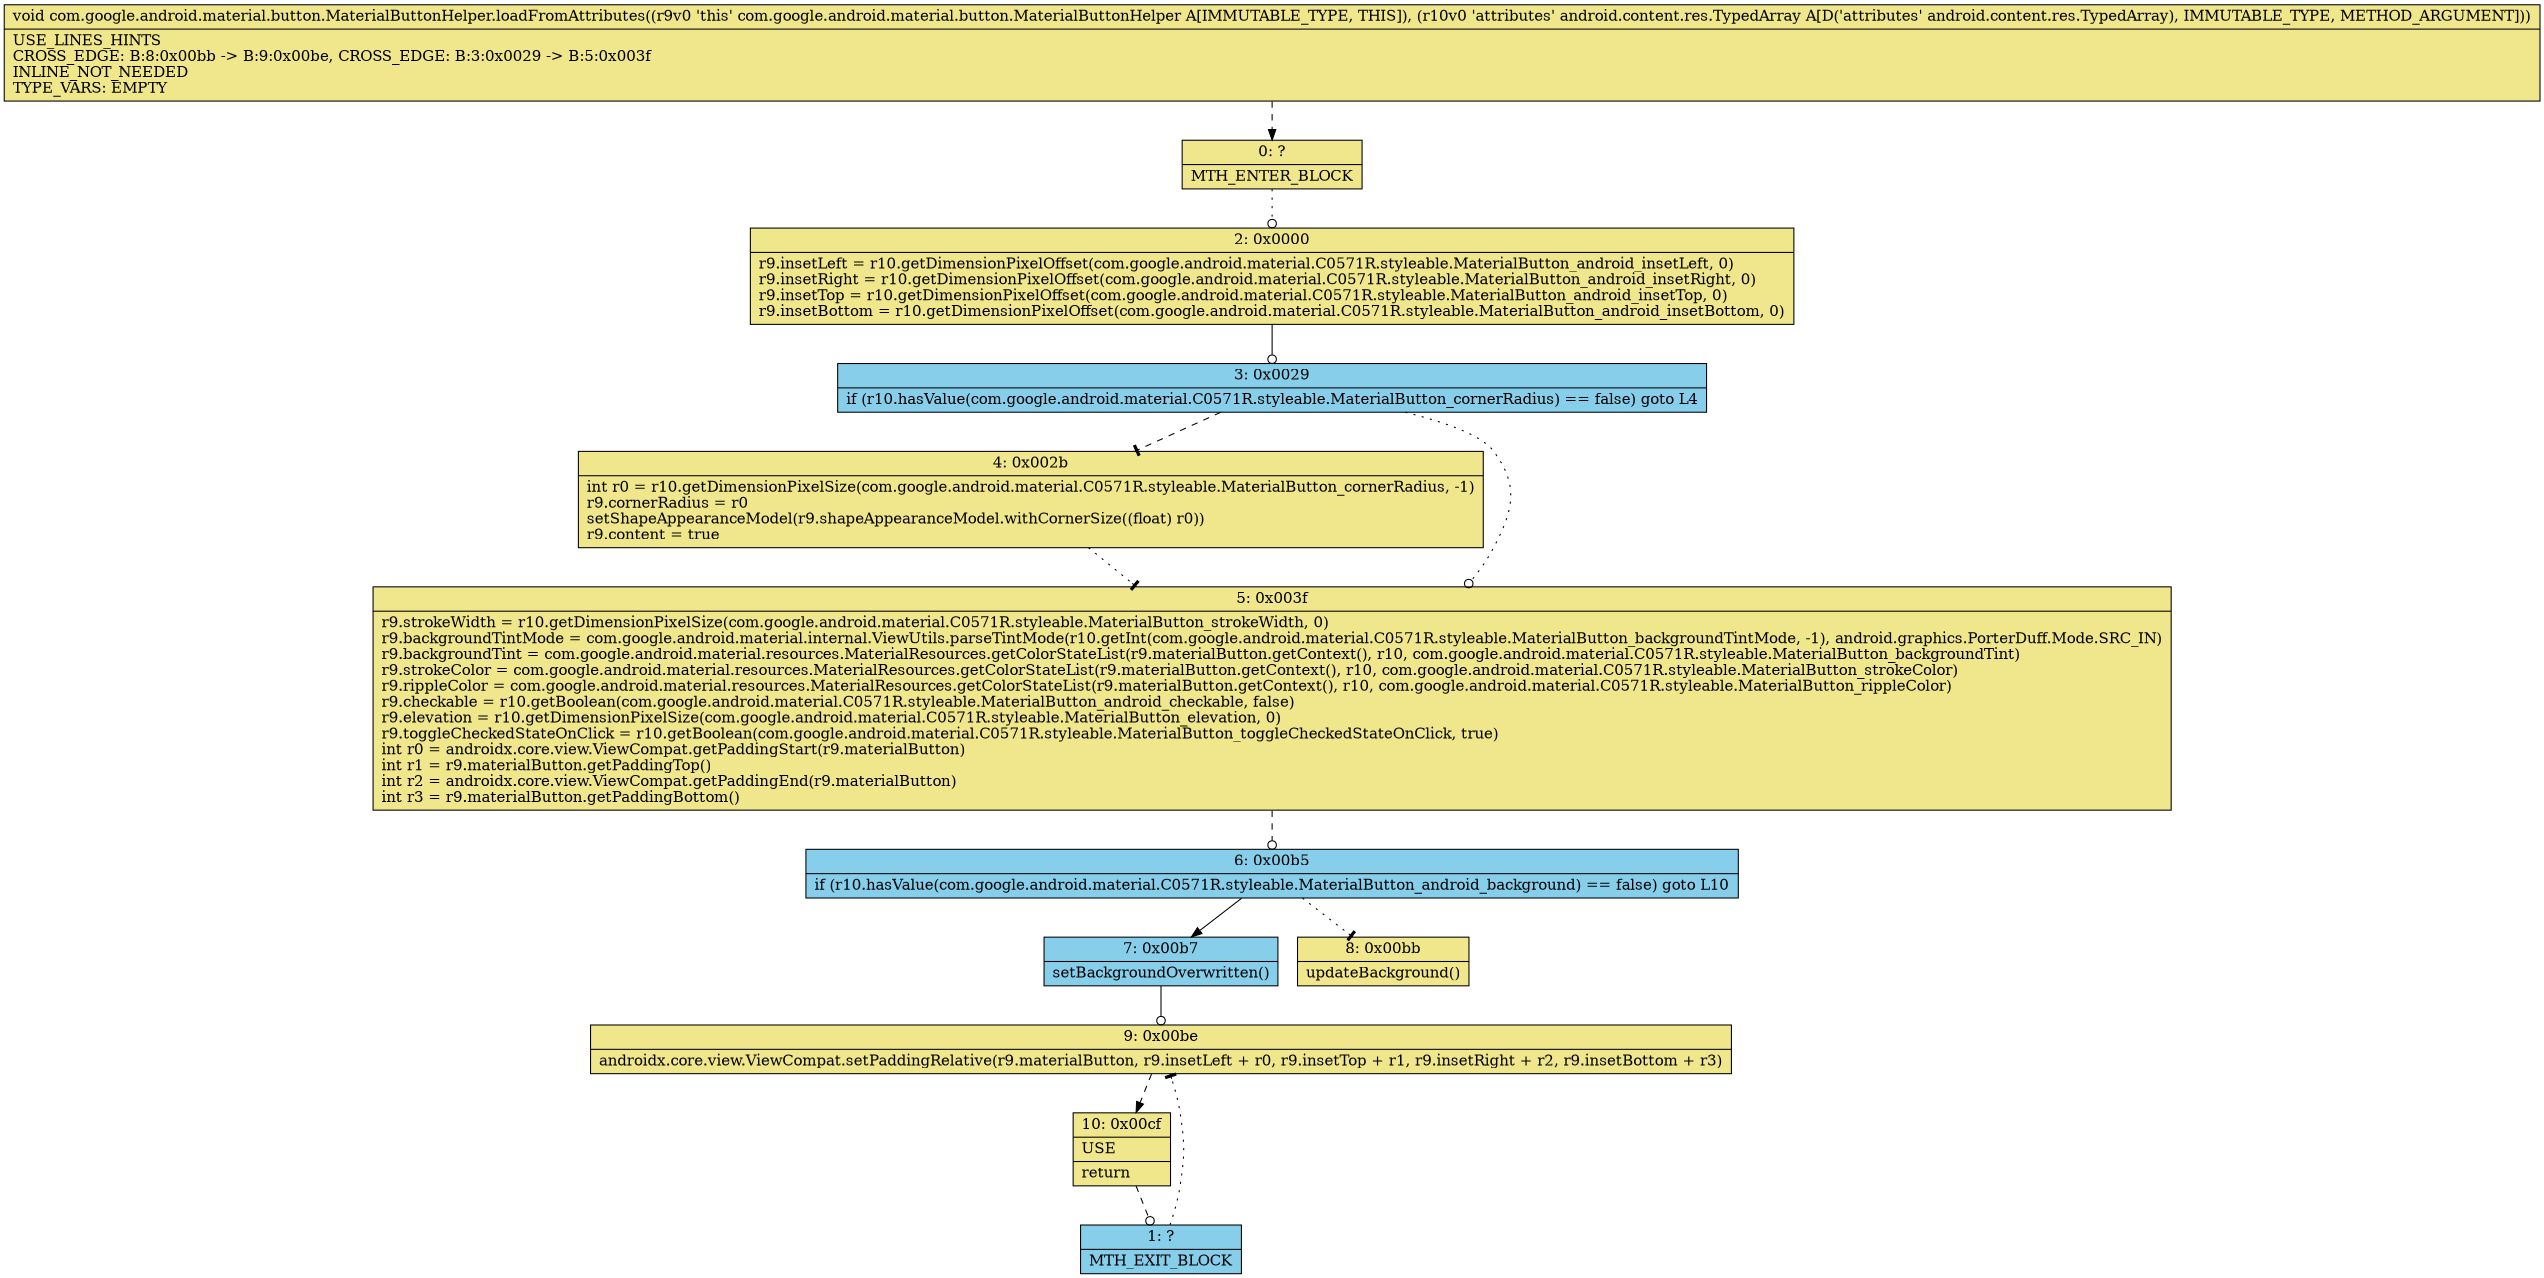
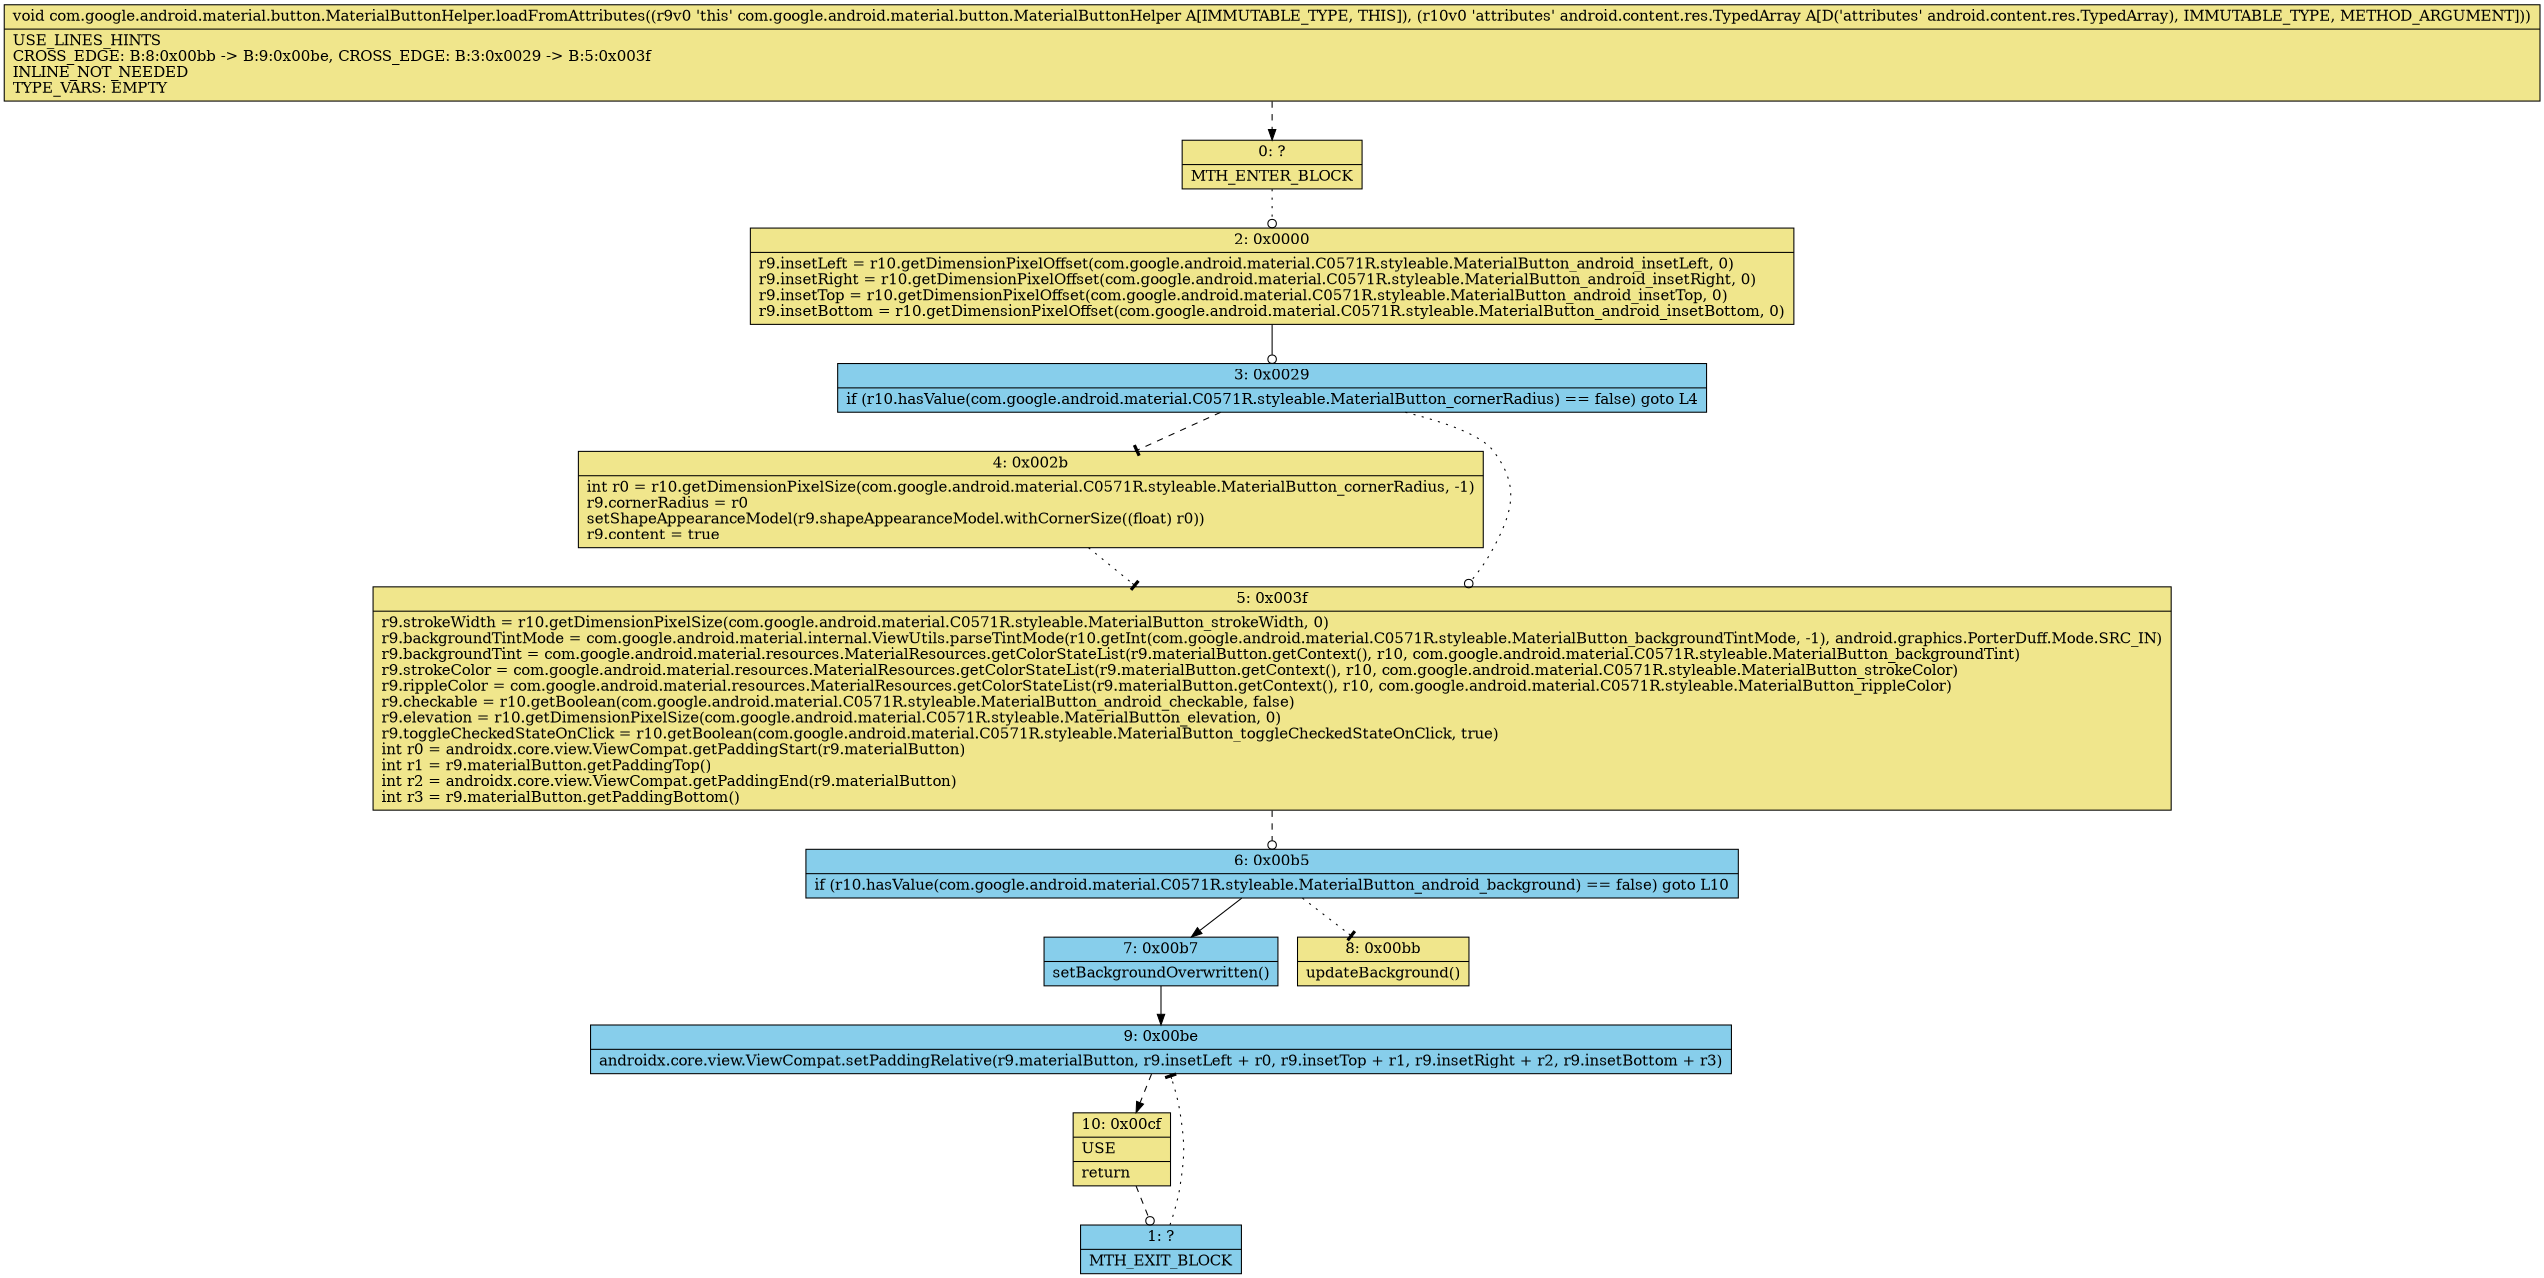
(1161, 1001) -> (1161, 1000)
(1161, 1049) -> (1161, 1049)
